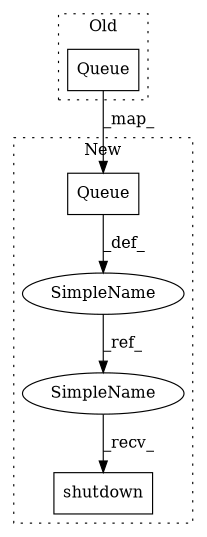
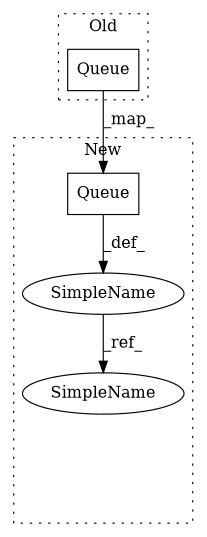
(103, 493) -> none
